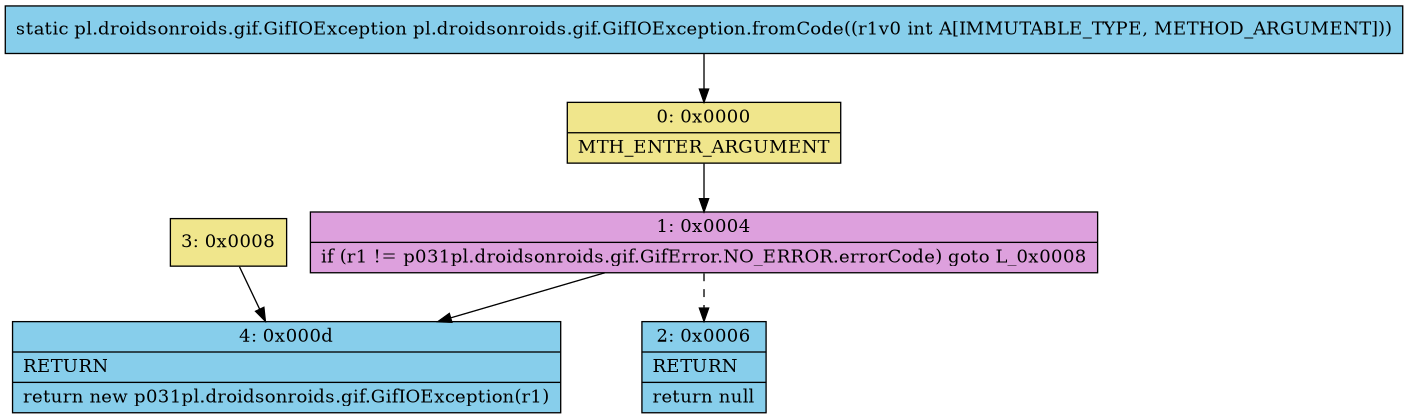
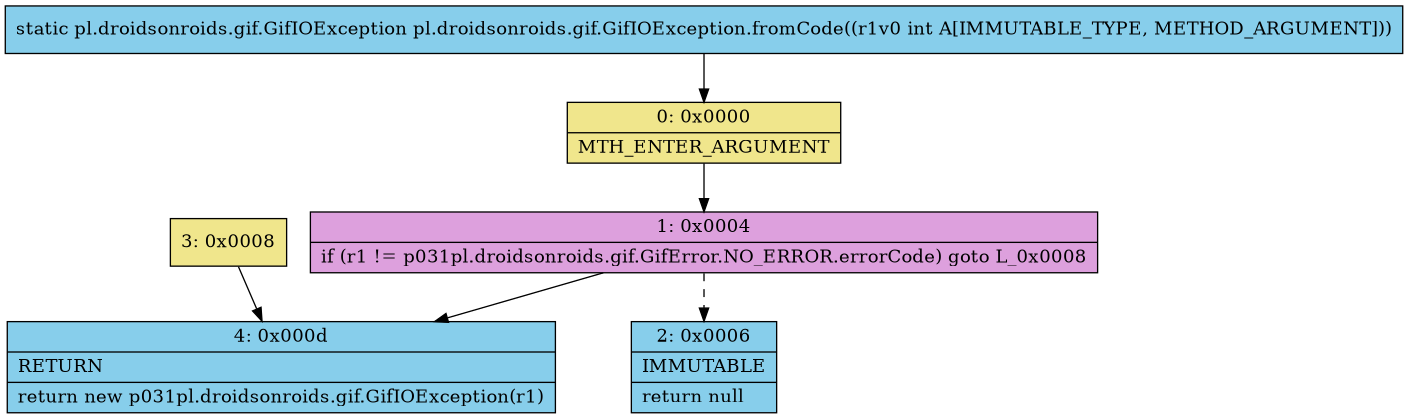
(695, 367) -> (704, 367)
